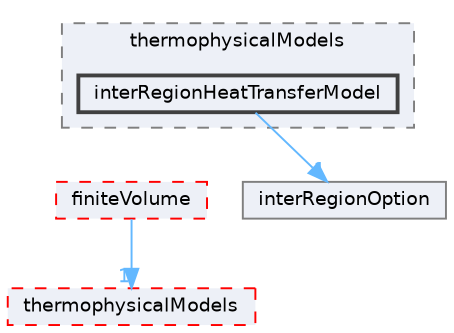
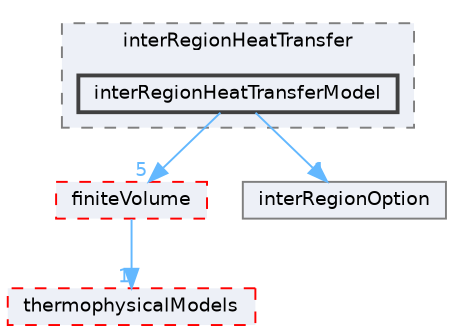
(238, 42) -> (238, 42)
none -> (192, 140)
